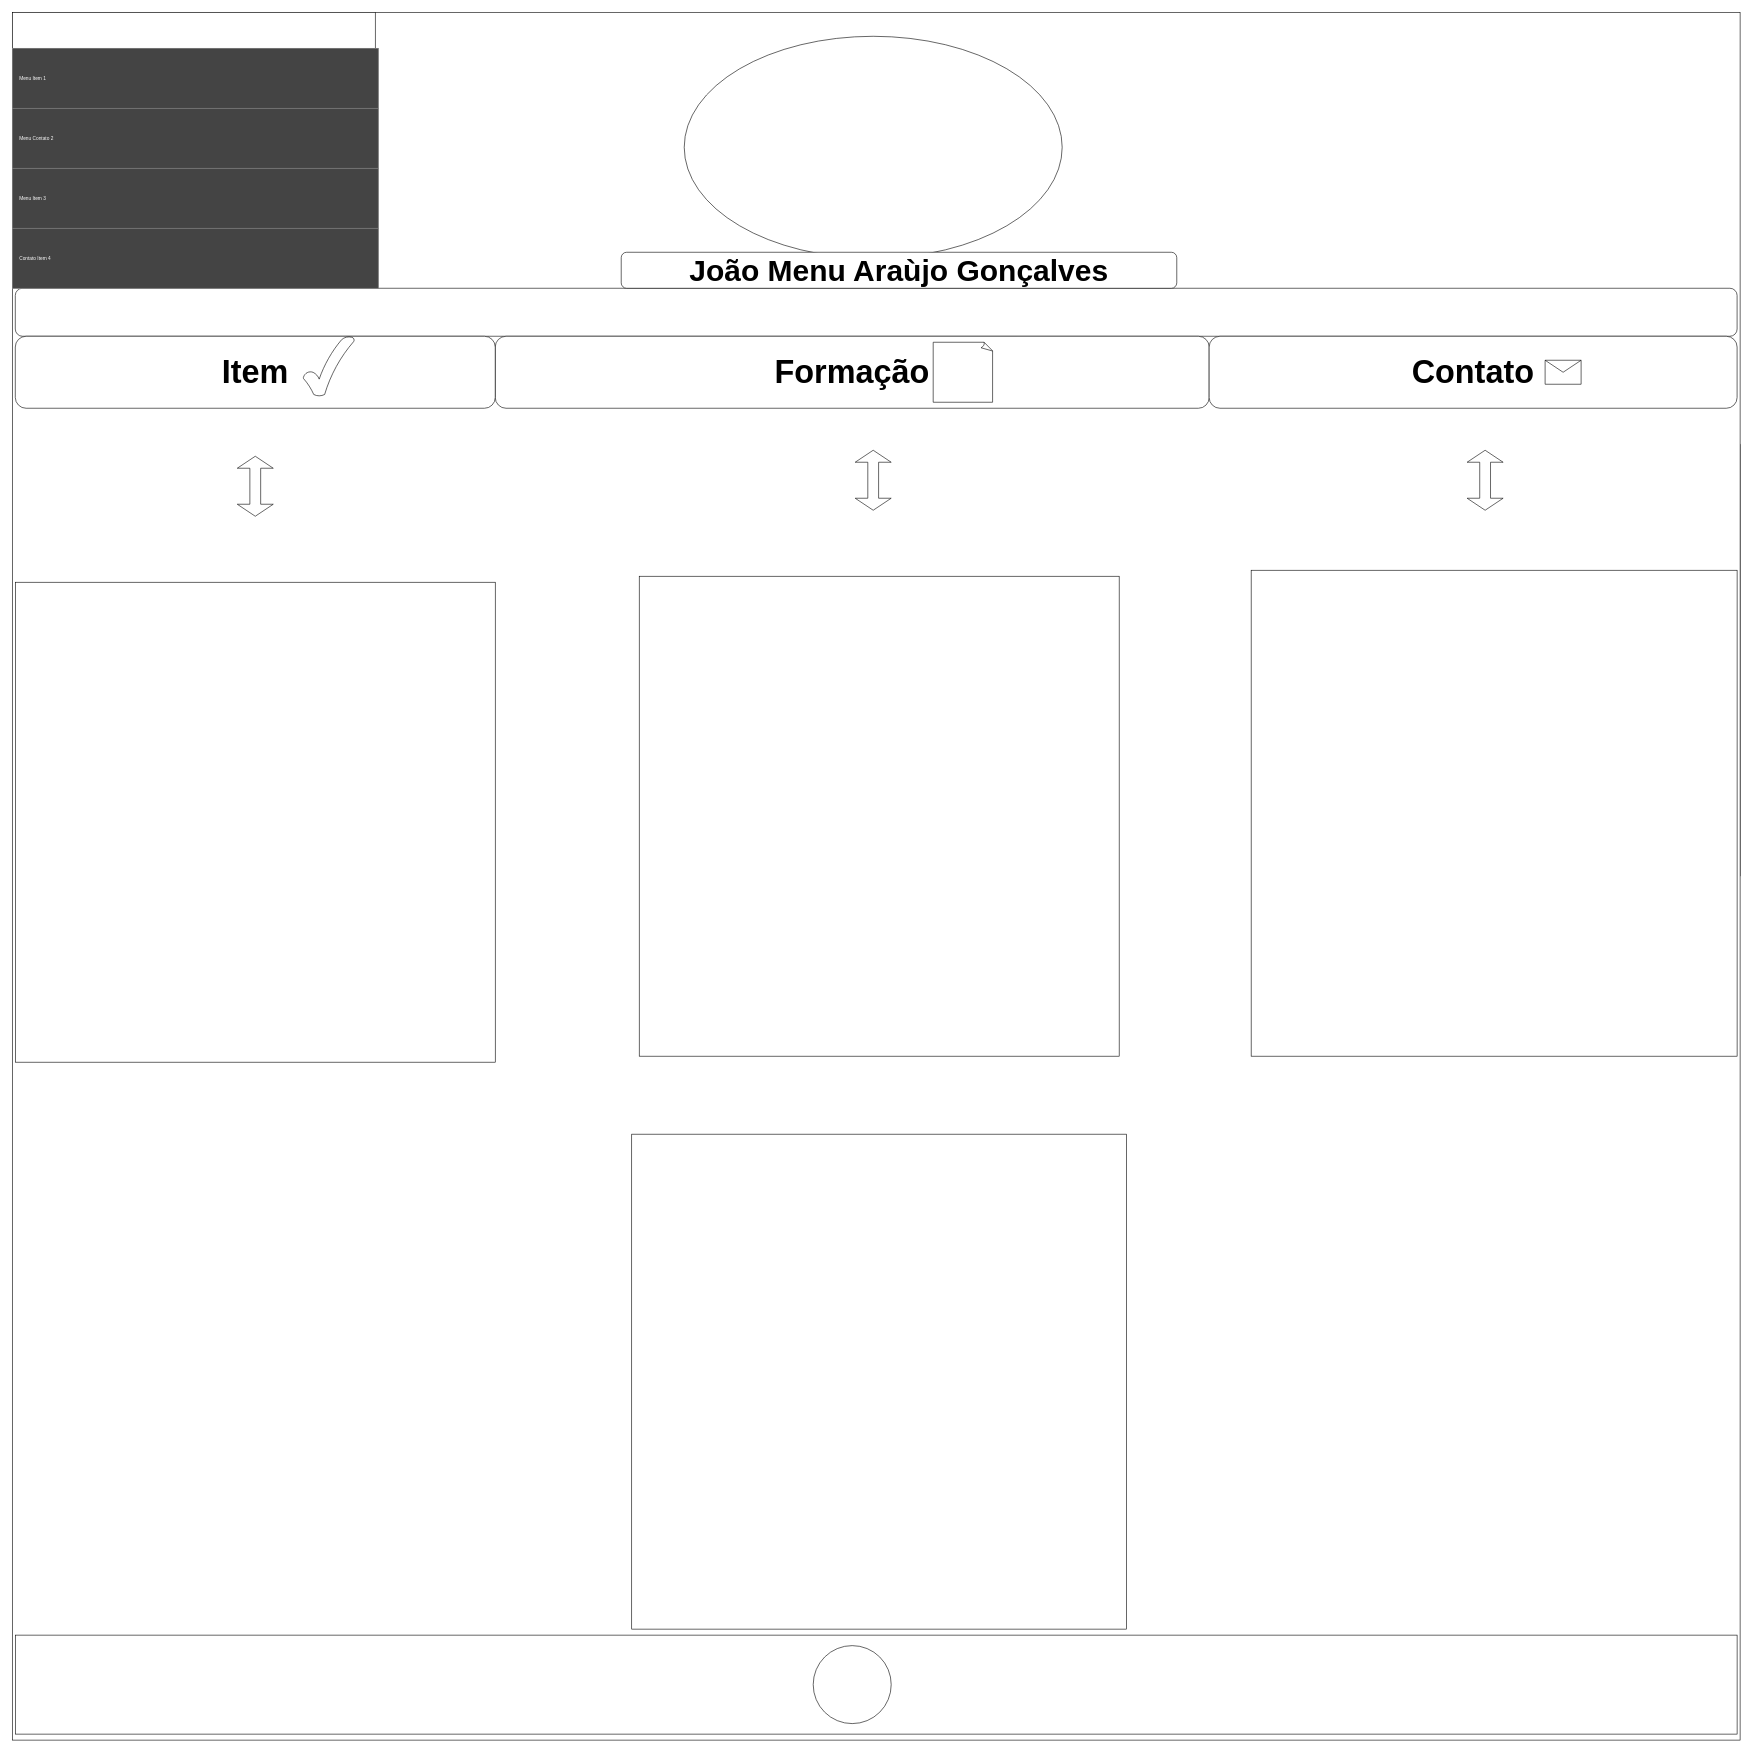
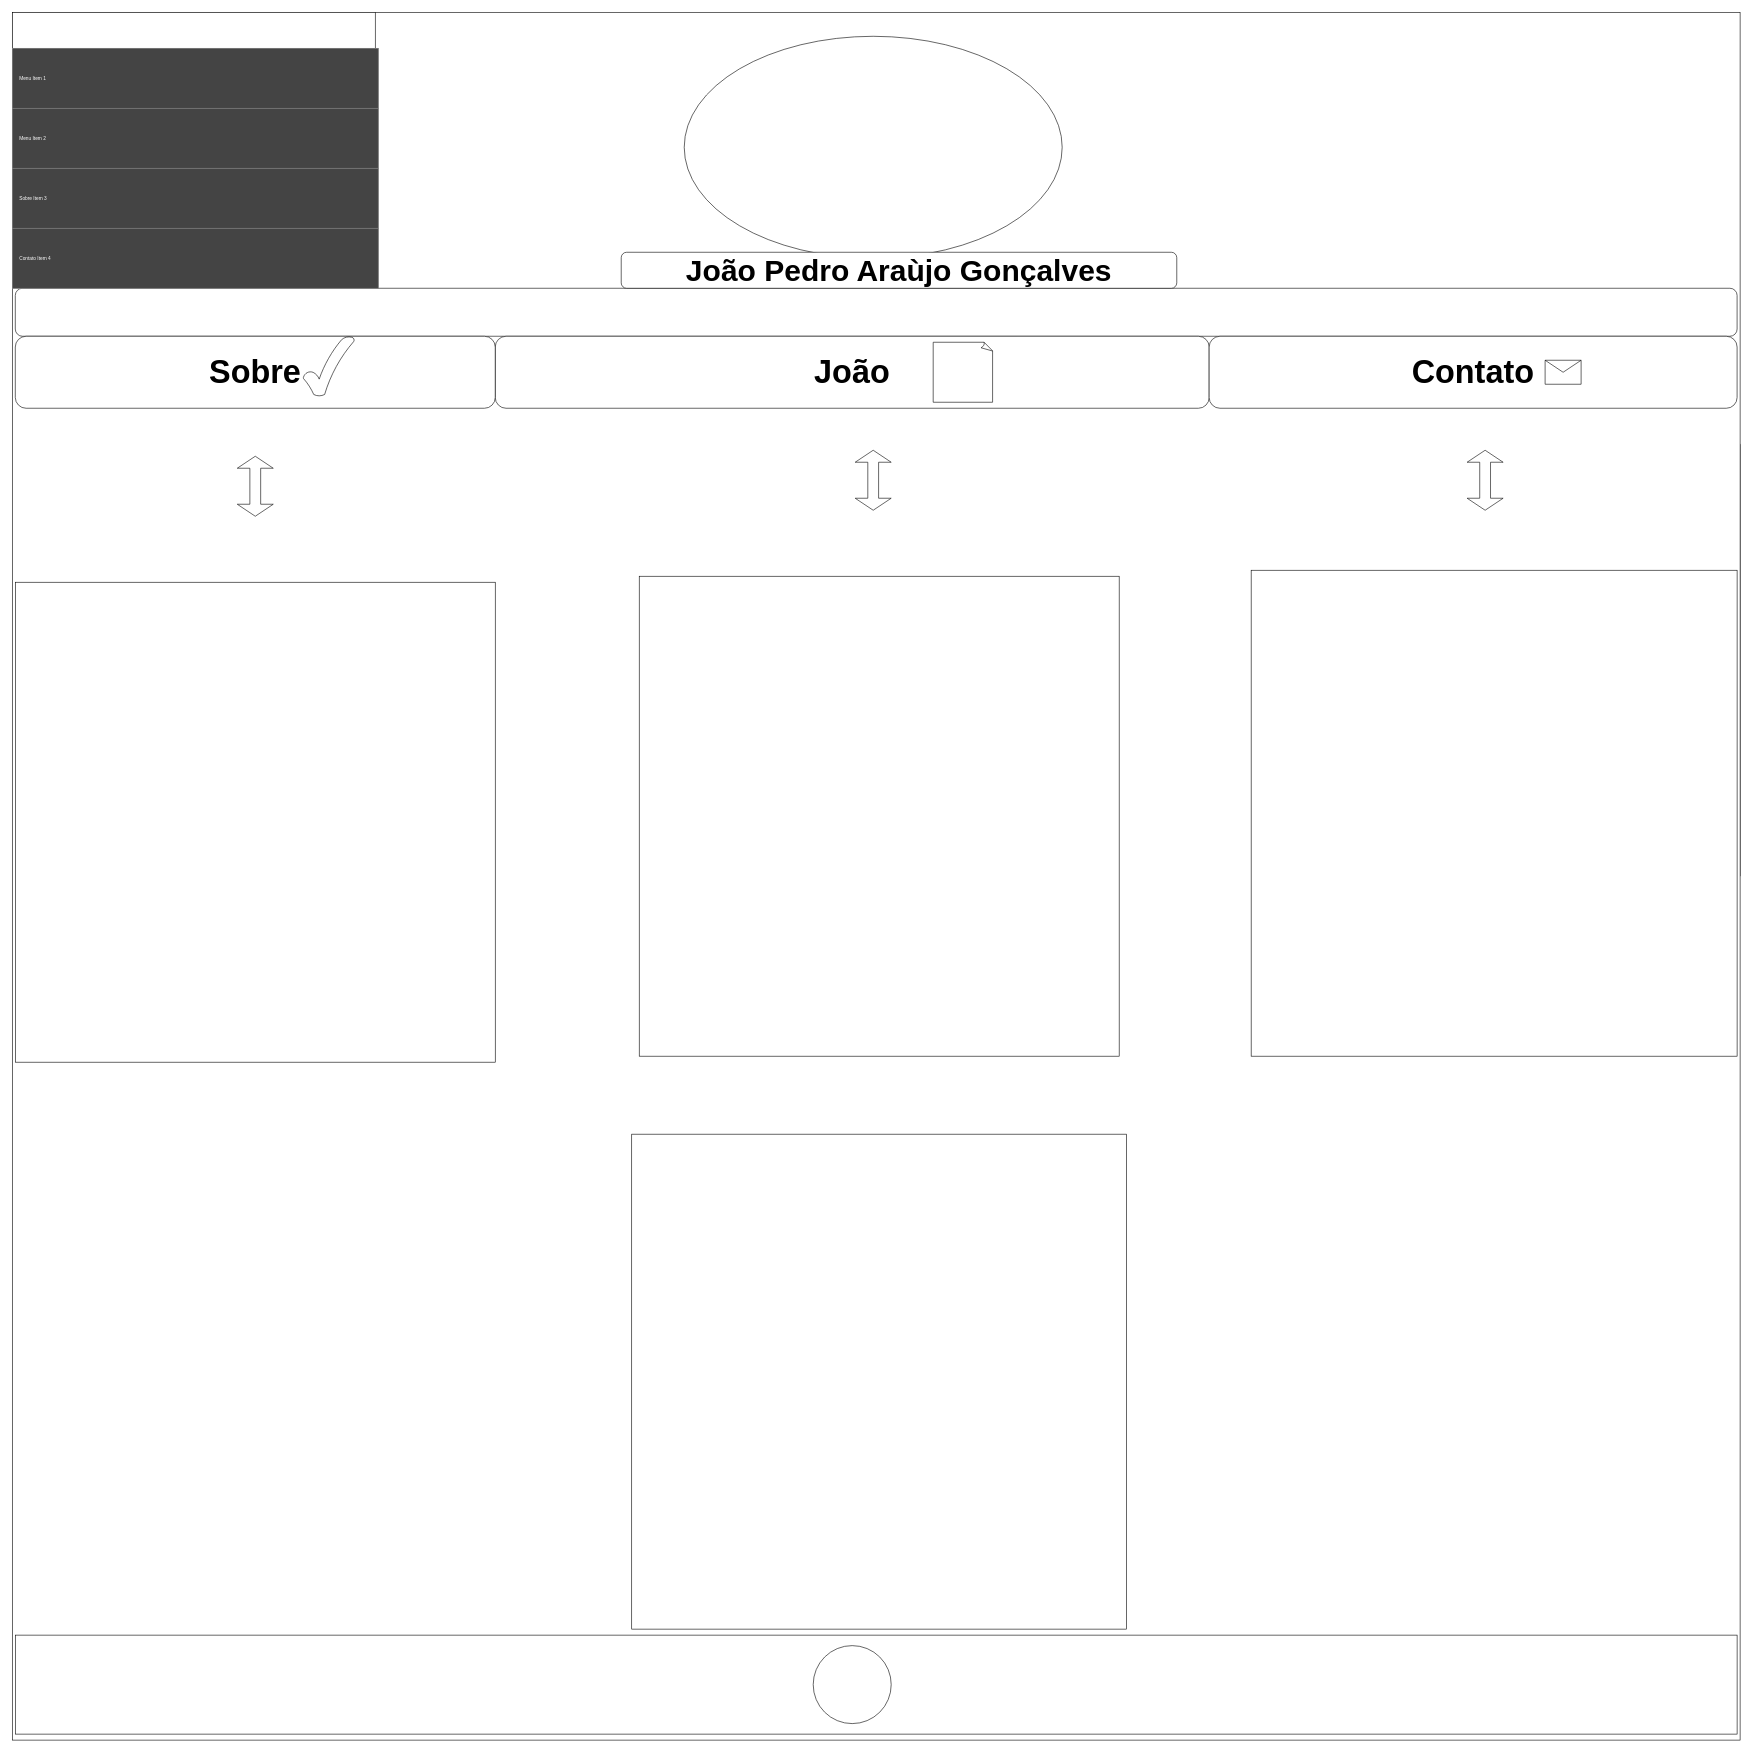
(37, 138) -> (33, 138)
(33, 198) -> (34, 198)
(899, 270) -> (899, 270)
(255, 372) -> (255, 372)
(852, 372) -> (852, 372)
